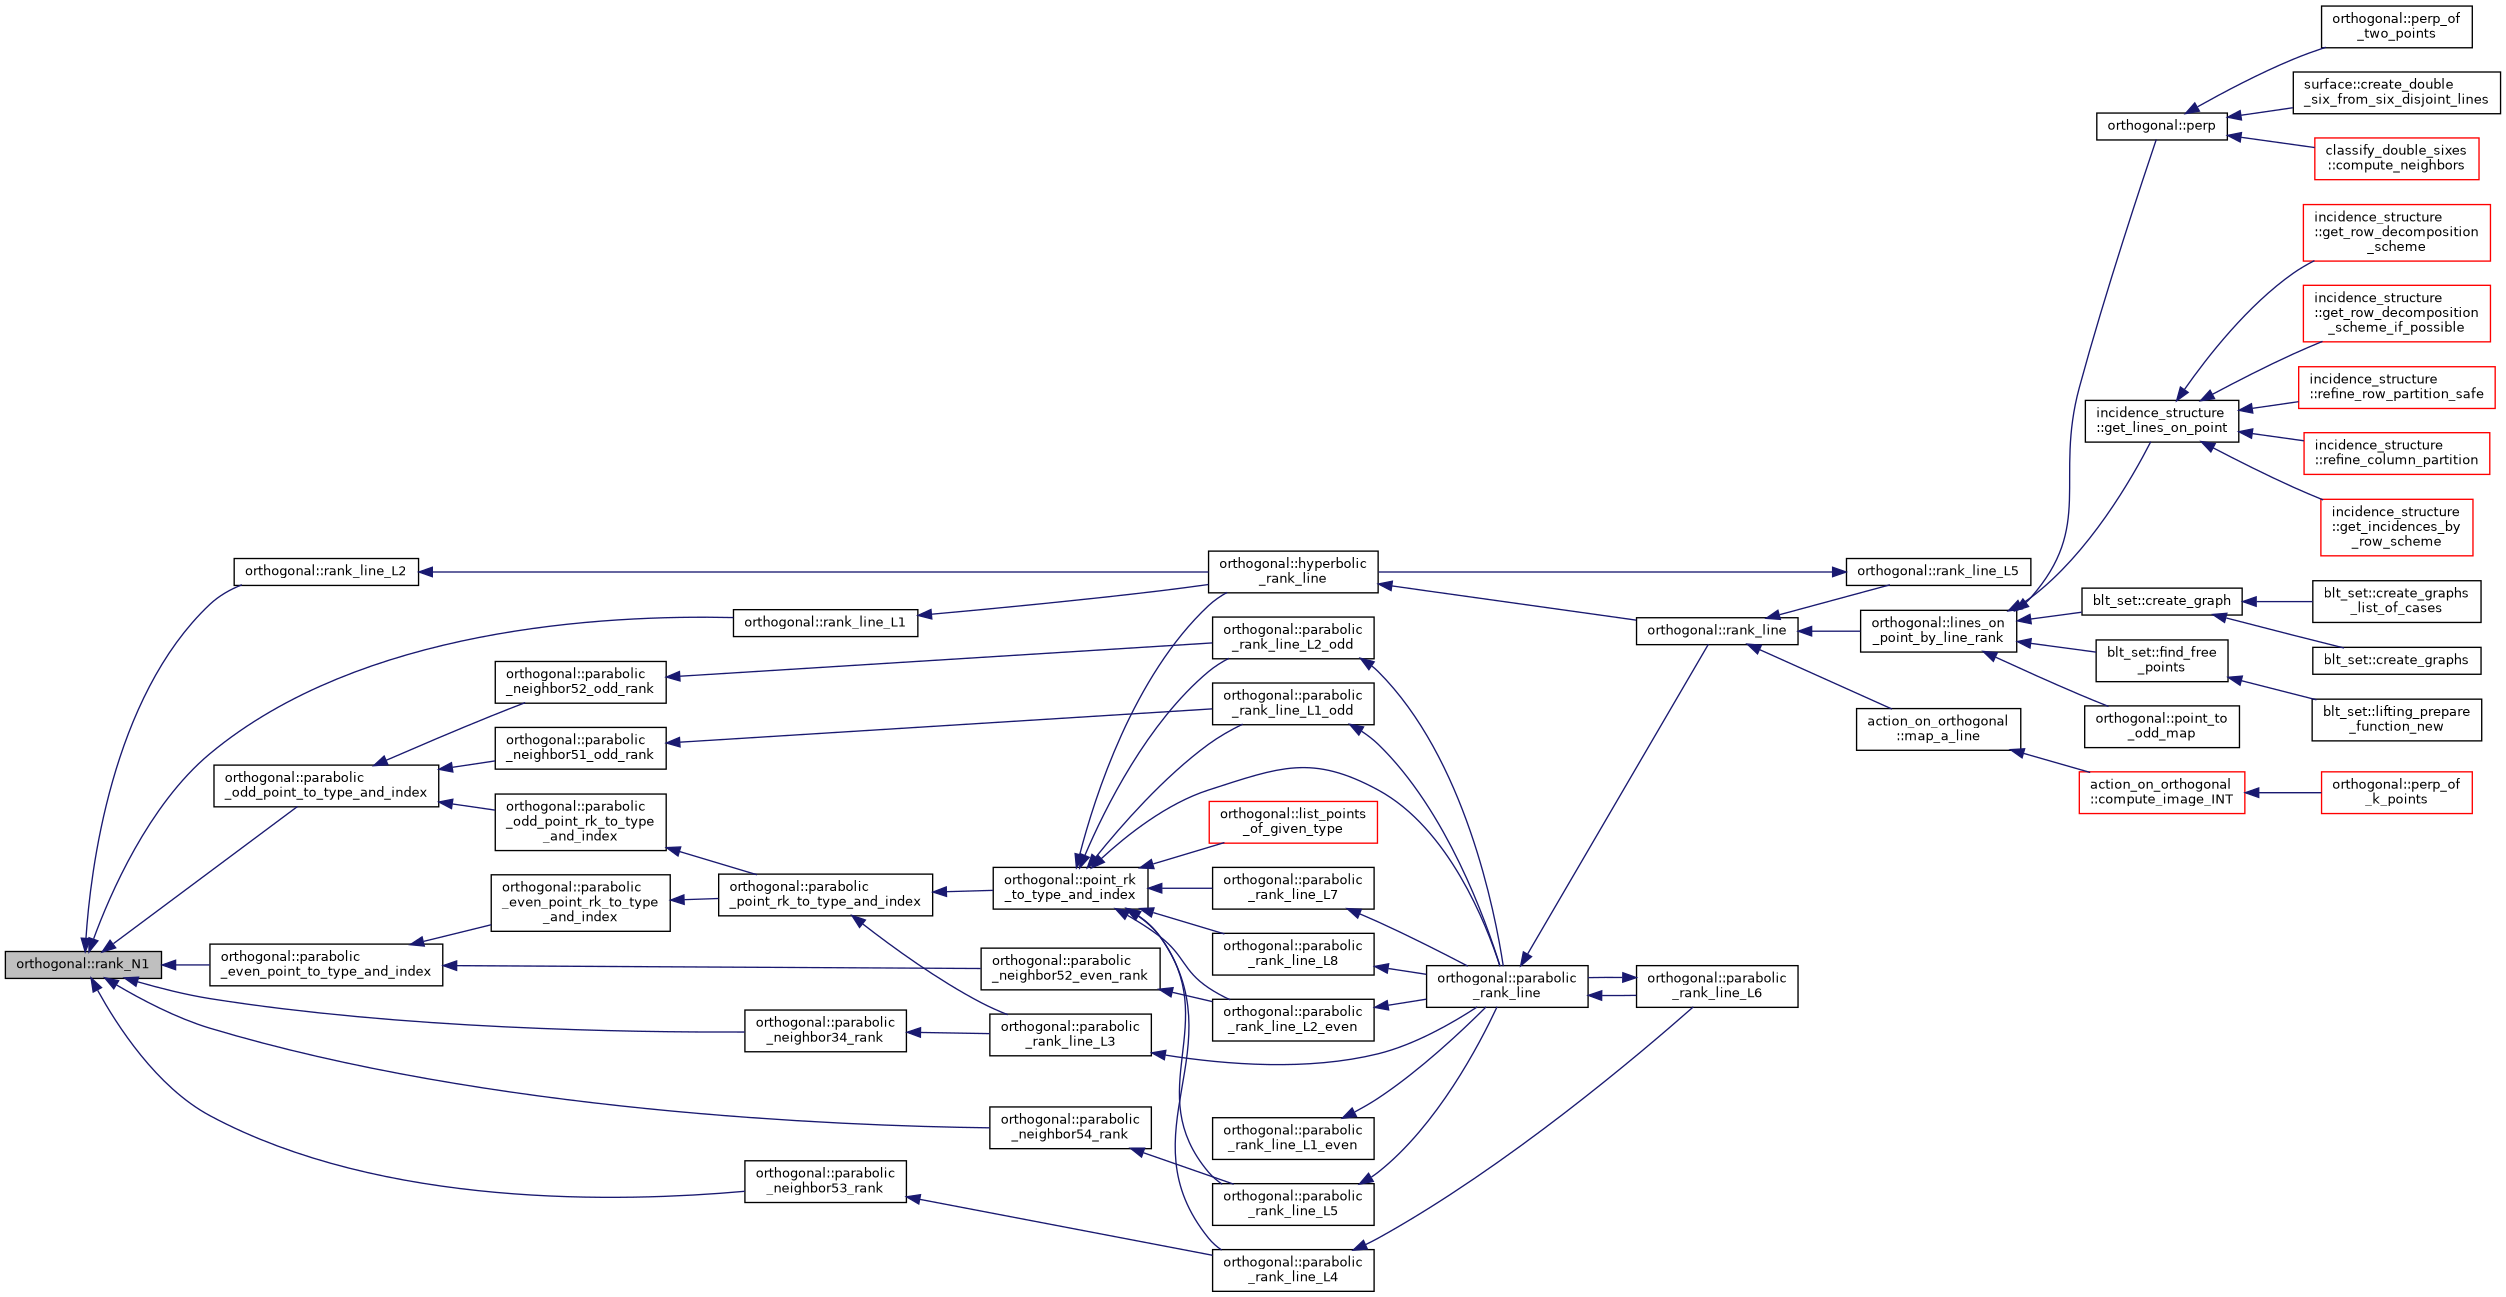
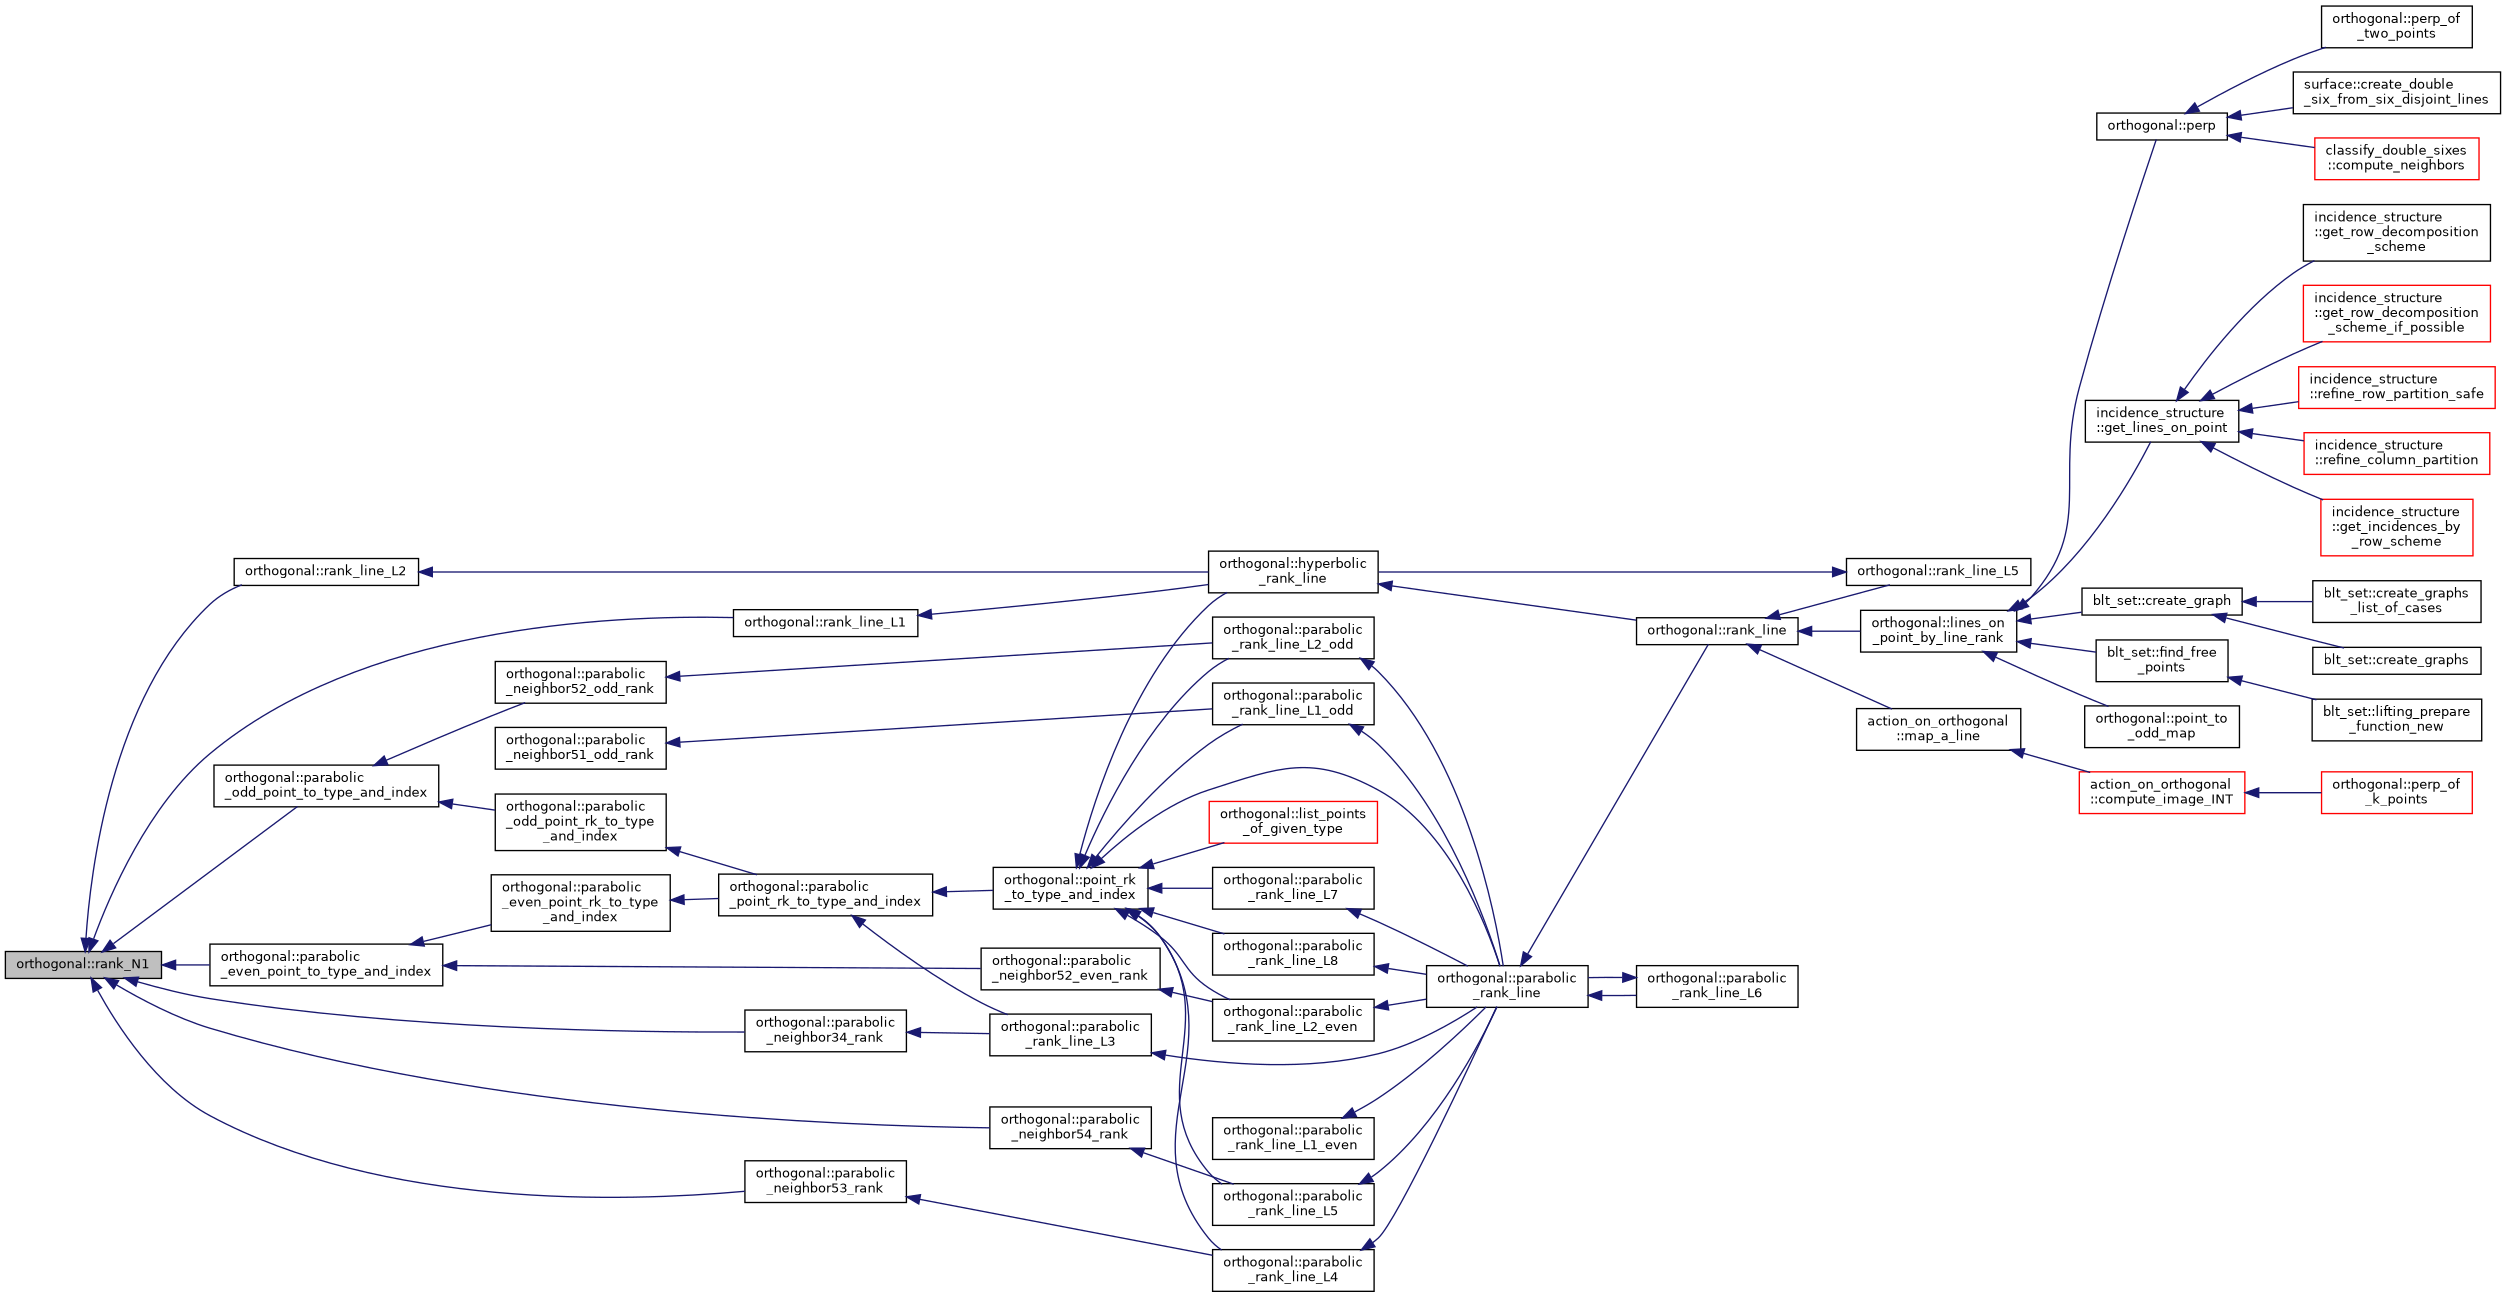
(2397, 233) -> (2397, 233)
(474, 764) -> none
(1536, 1135) -> (1439, 1128)
